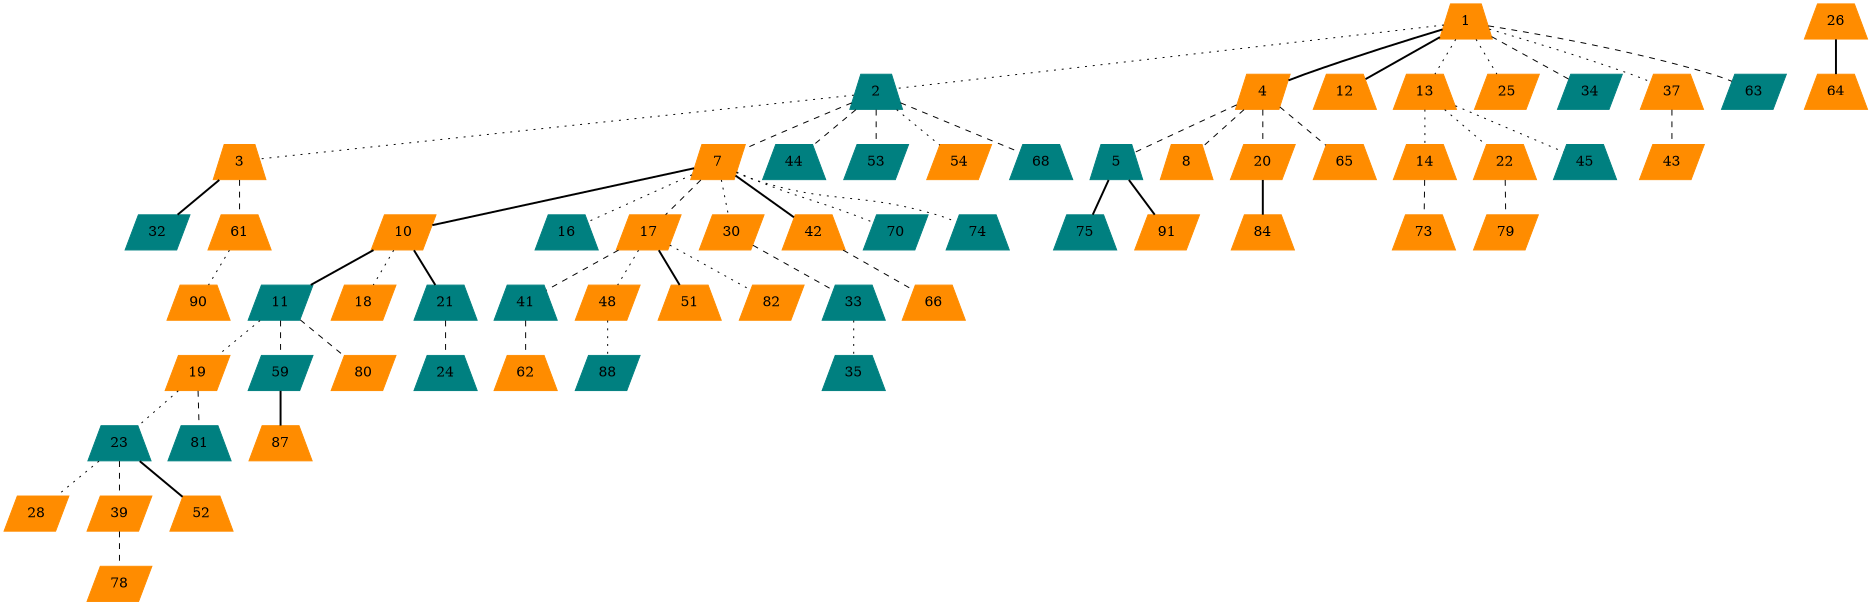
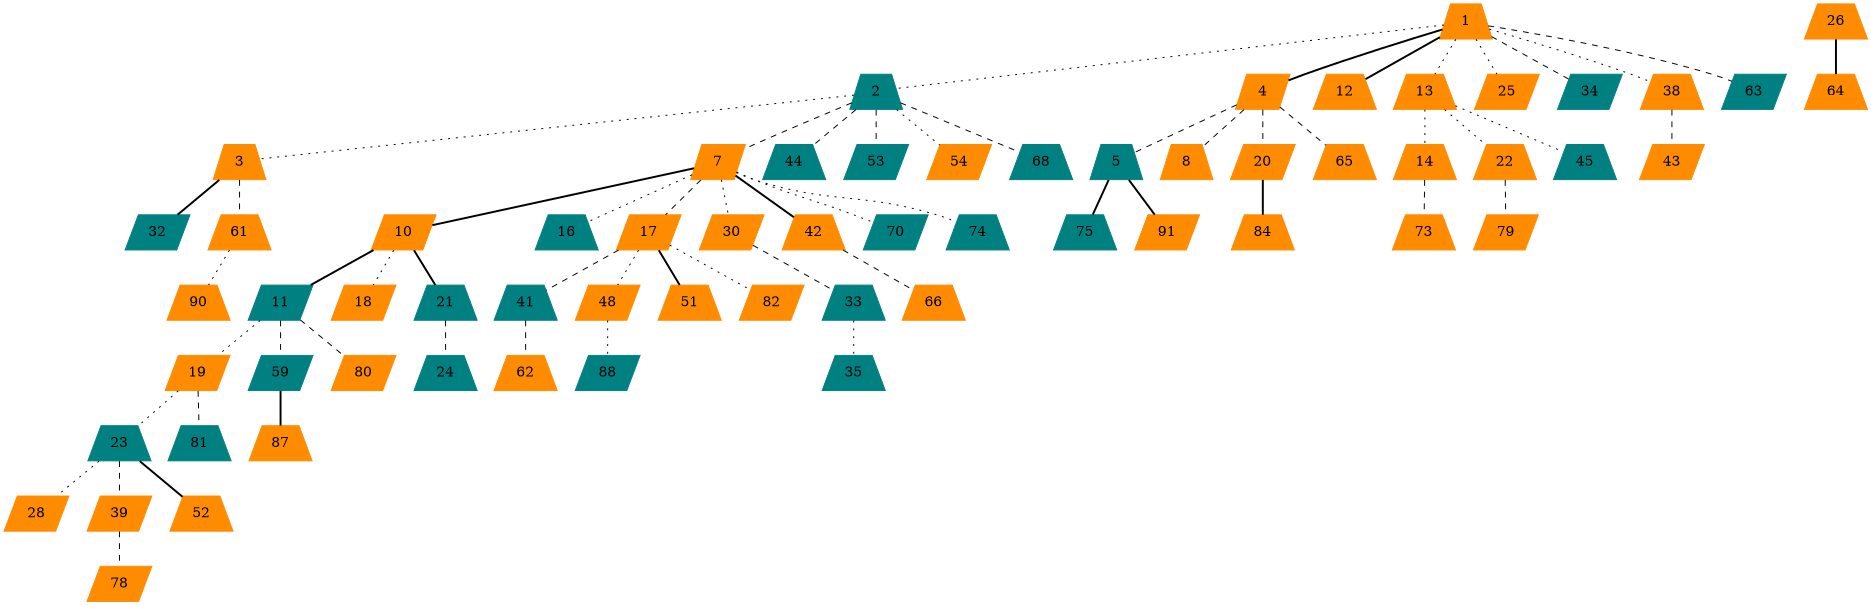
(1672, 92) -> (1672, 92)
